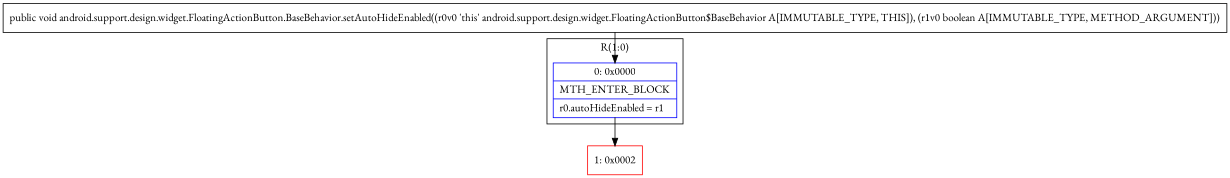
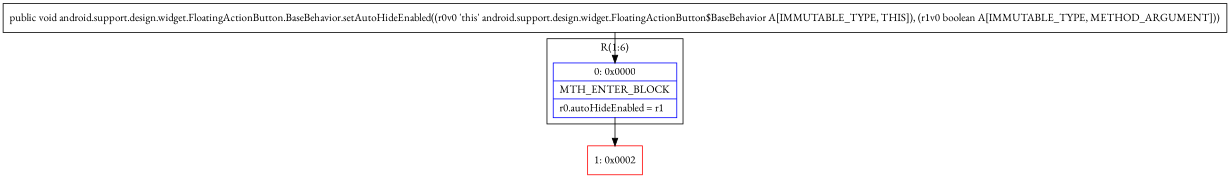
(615, 48) -> (615, 48)
